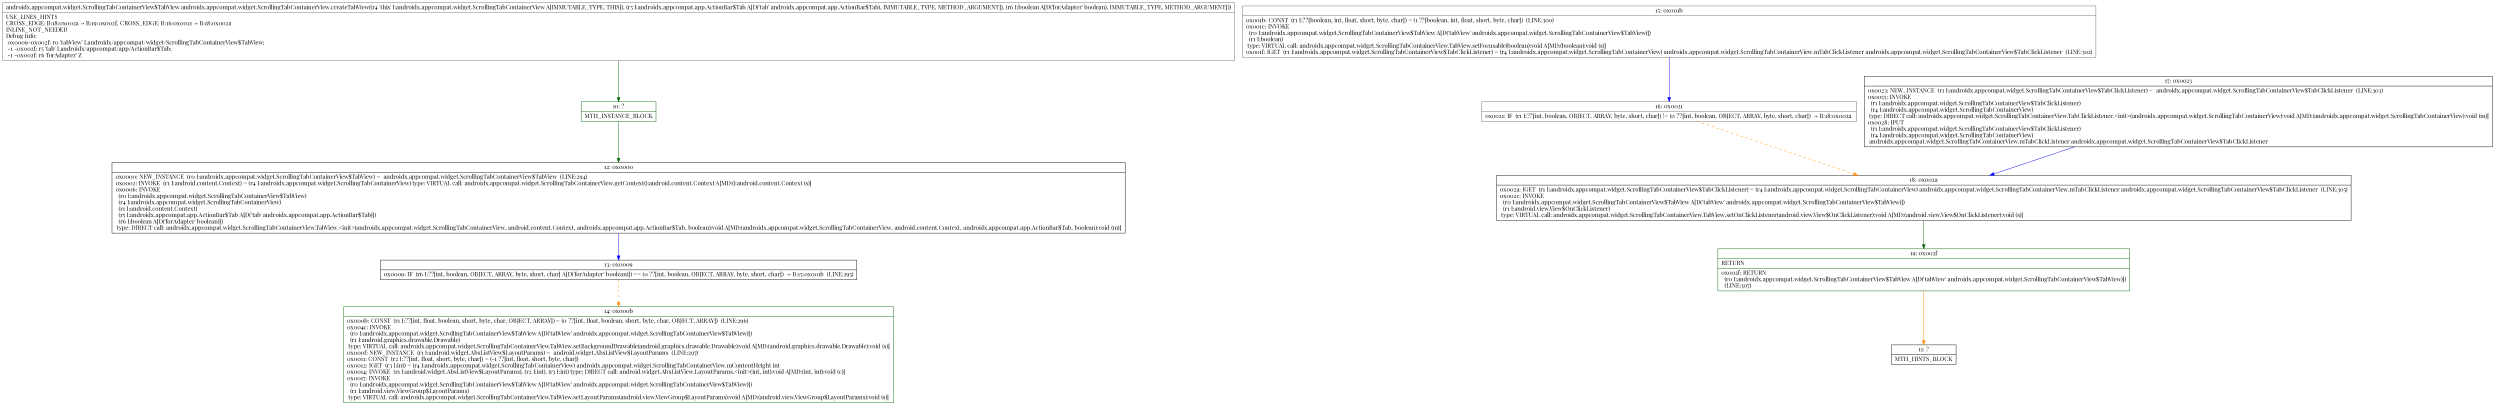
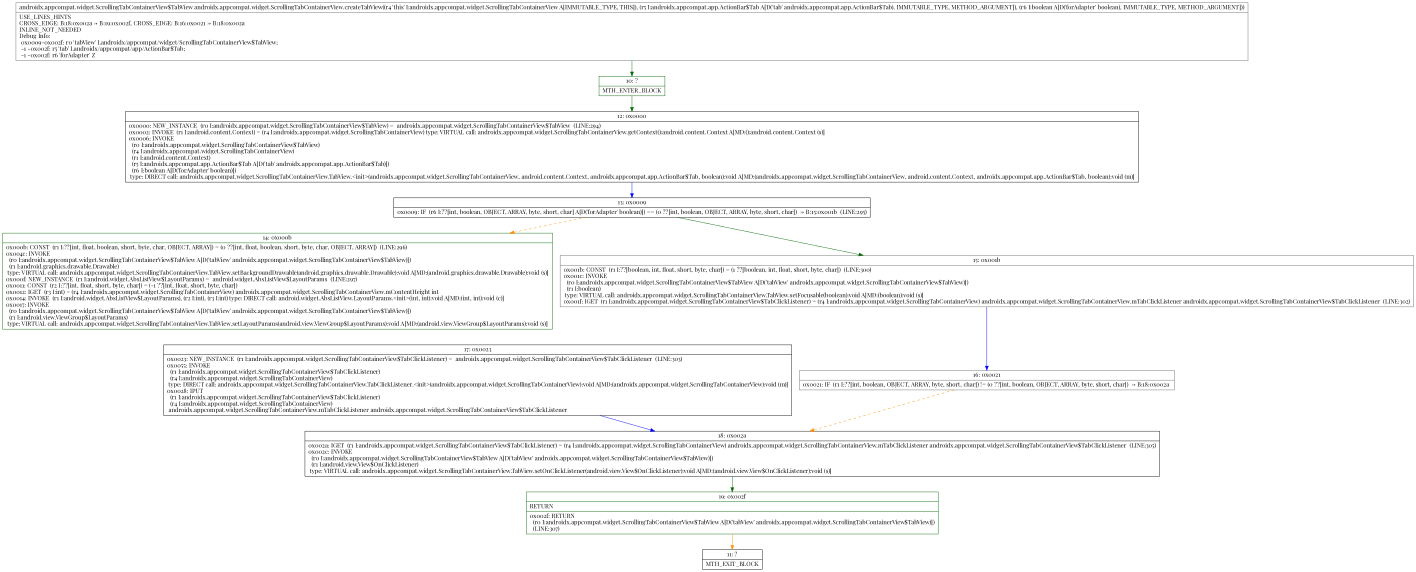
(619, 116) -> (632, 91)
none -> (768, 236)
(1924, 359) -> (732, 564)
